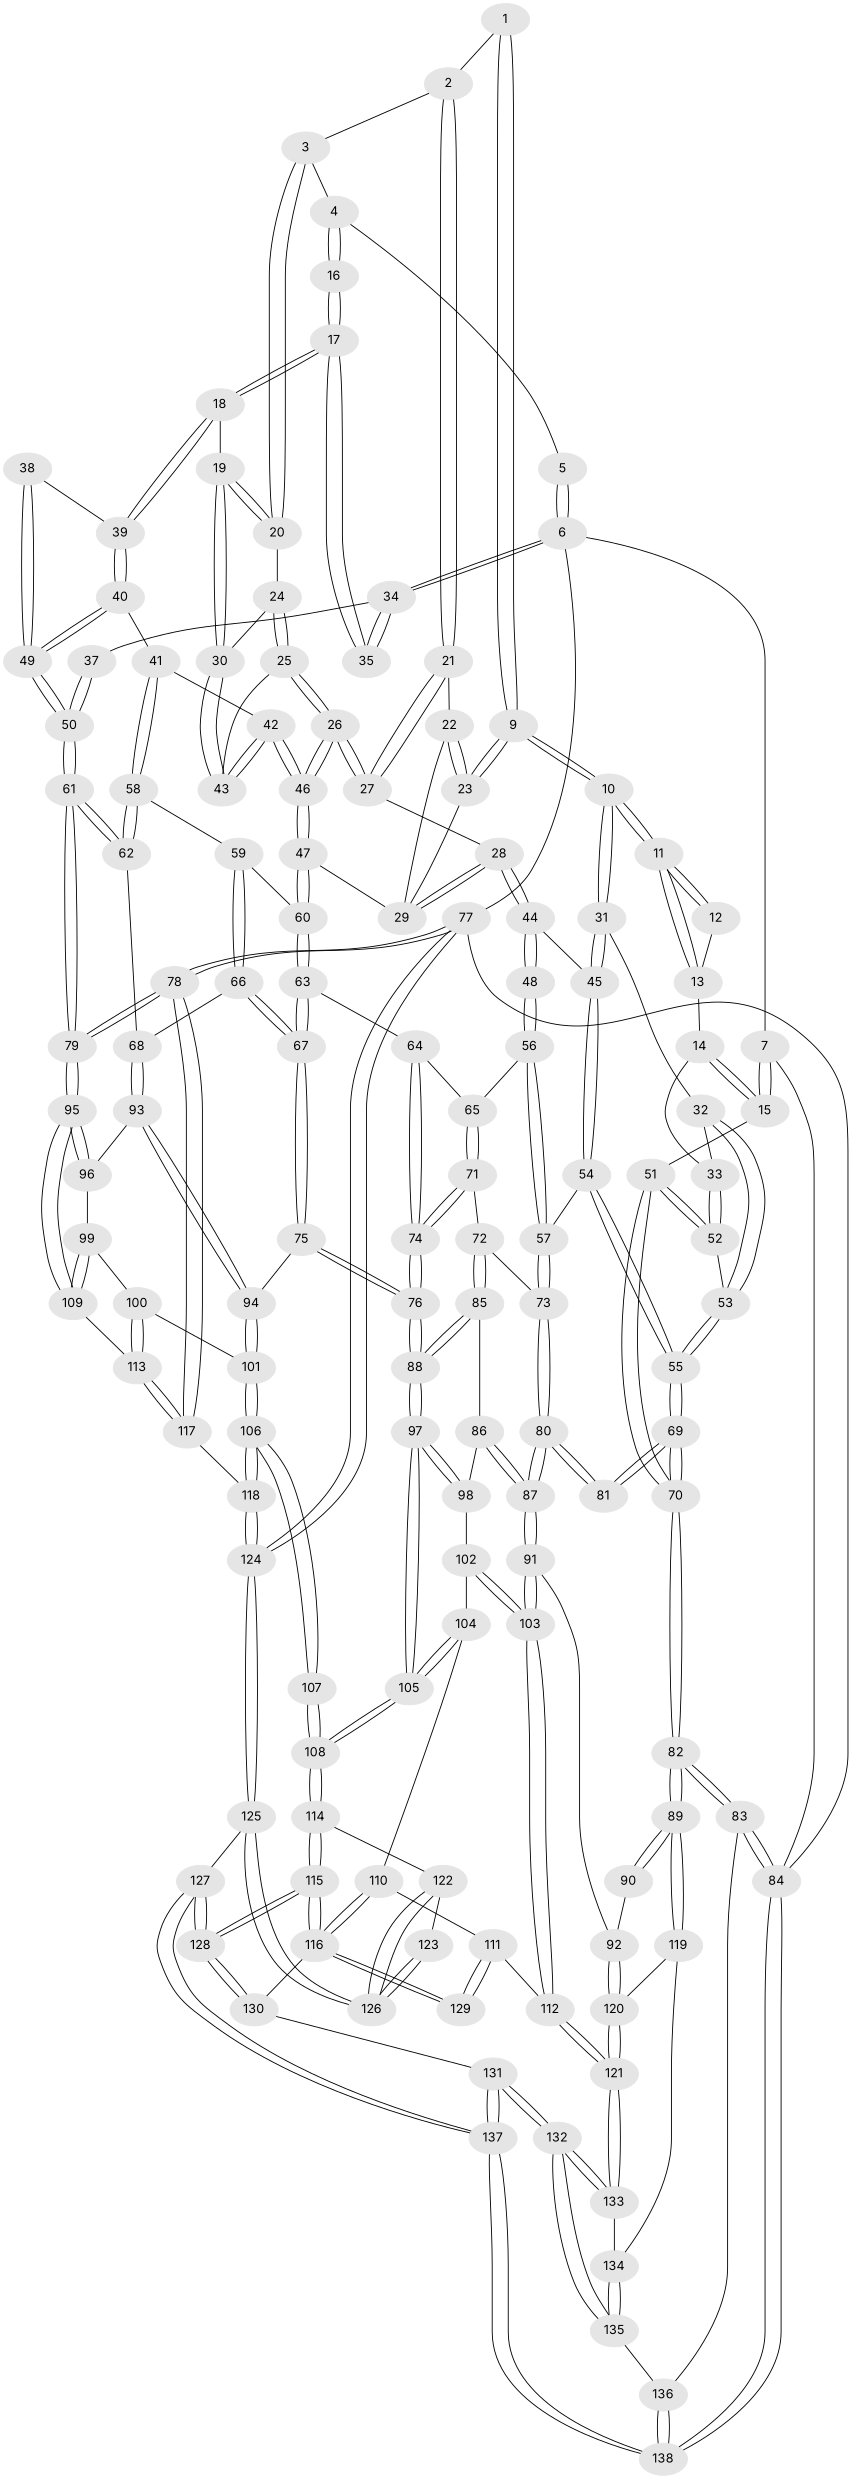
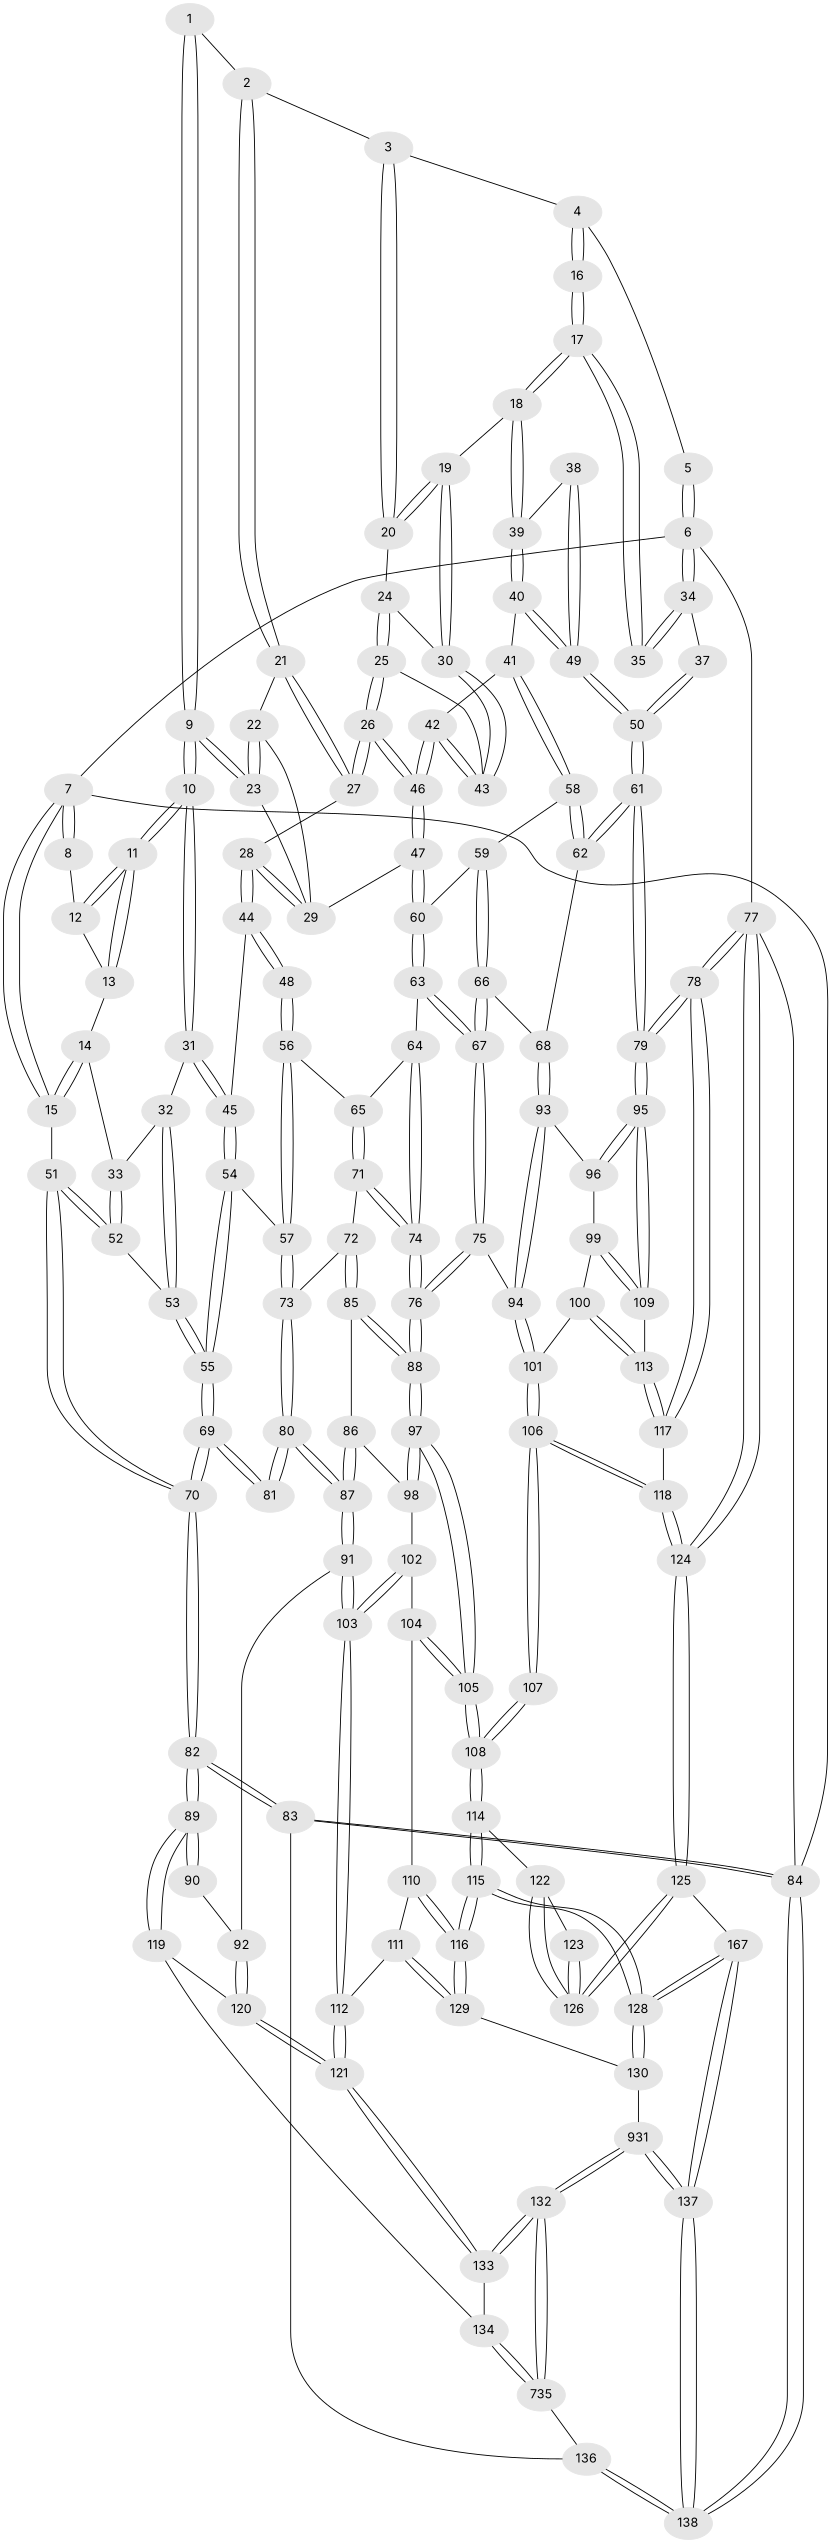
none -> (69, 854)
(201, 1881) -> (738, 1946)
(284, 1979) -> (549, 2042)
(493, 2074) -> (638, 2138)
(614, 2331) -> (541, 2395)
